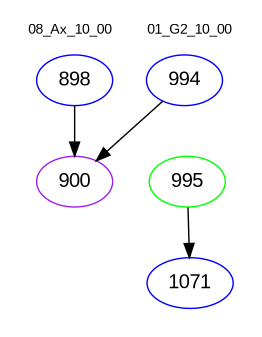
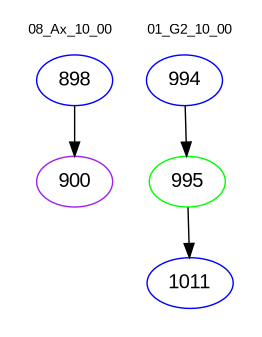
(145, 117) -> (186, 124)
(190, 283) -> (190, 283)
